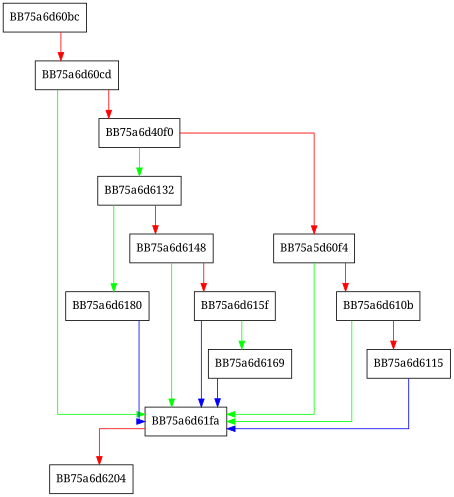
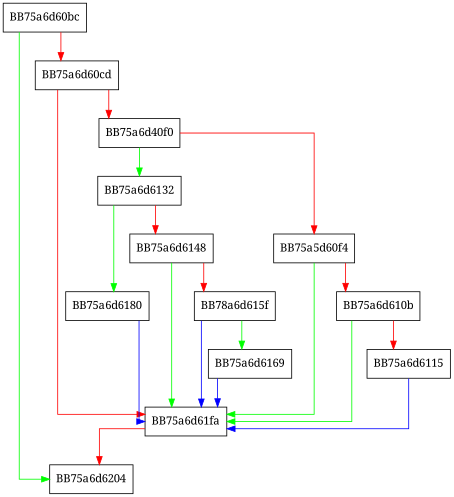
none -> (19, 267)
(58, 292) -> (58, 292)
(235, 306) -> (235, 306)
